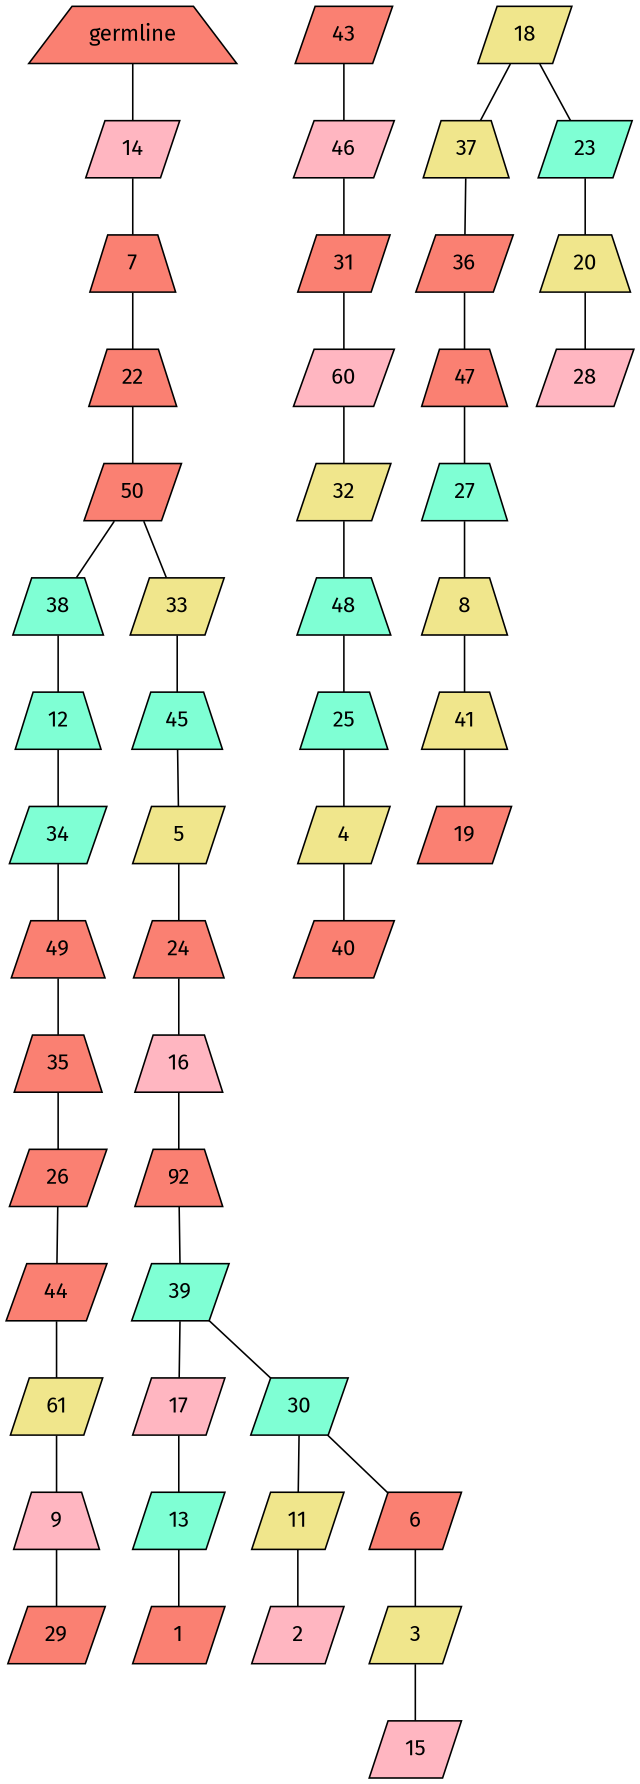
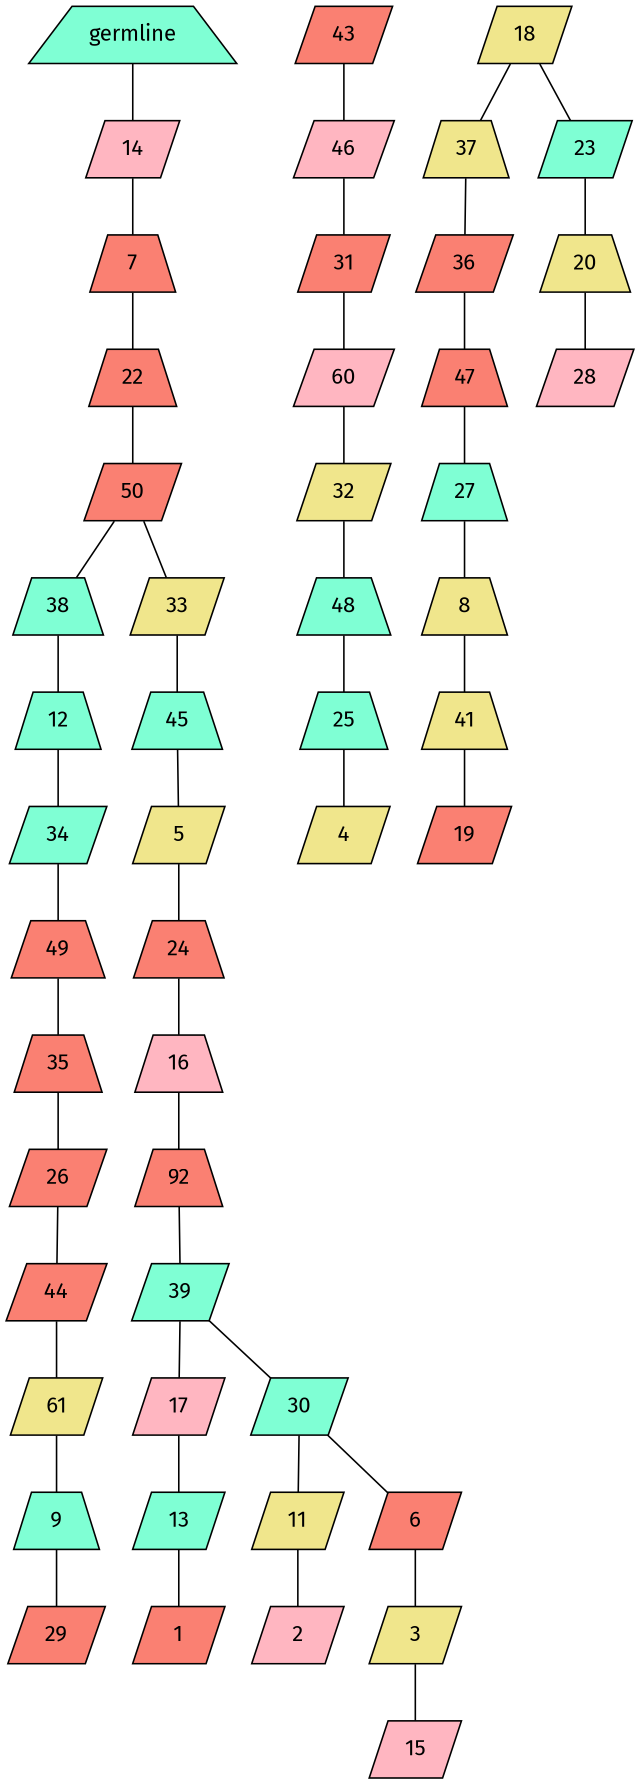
(133, 35) -> (133, 35)
(344, 949) -> none
(57, 1521) -> (57, 1521)
